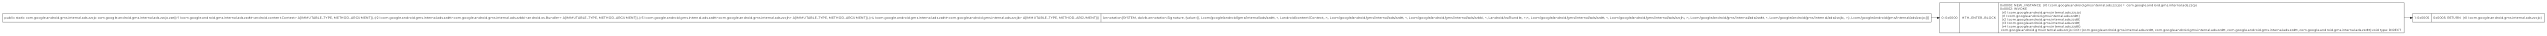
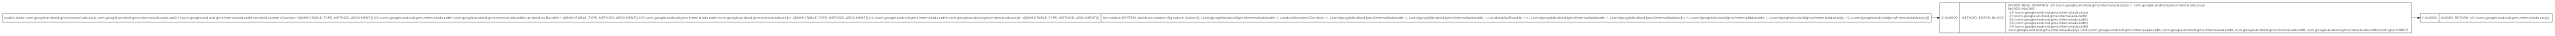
(1979, 18) -> (1983, 18)
